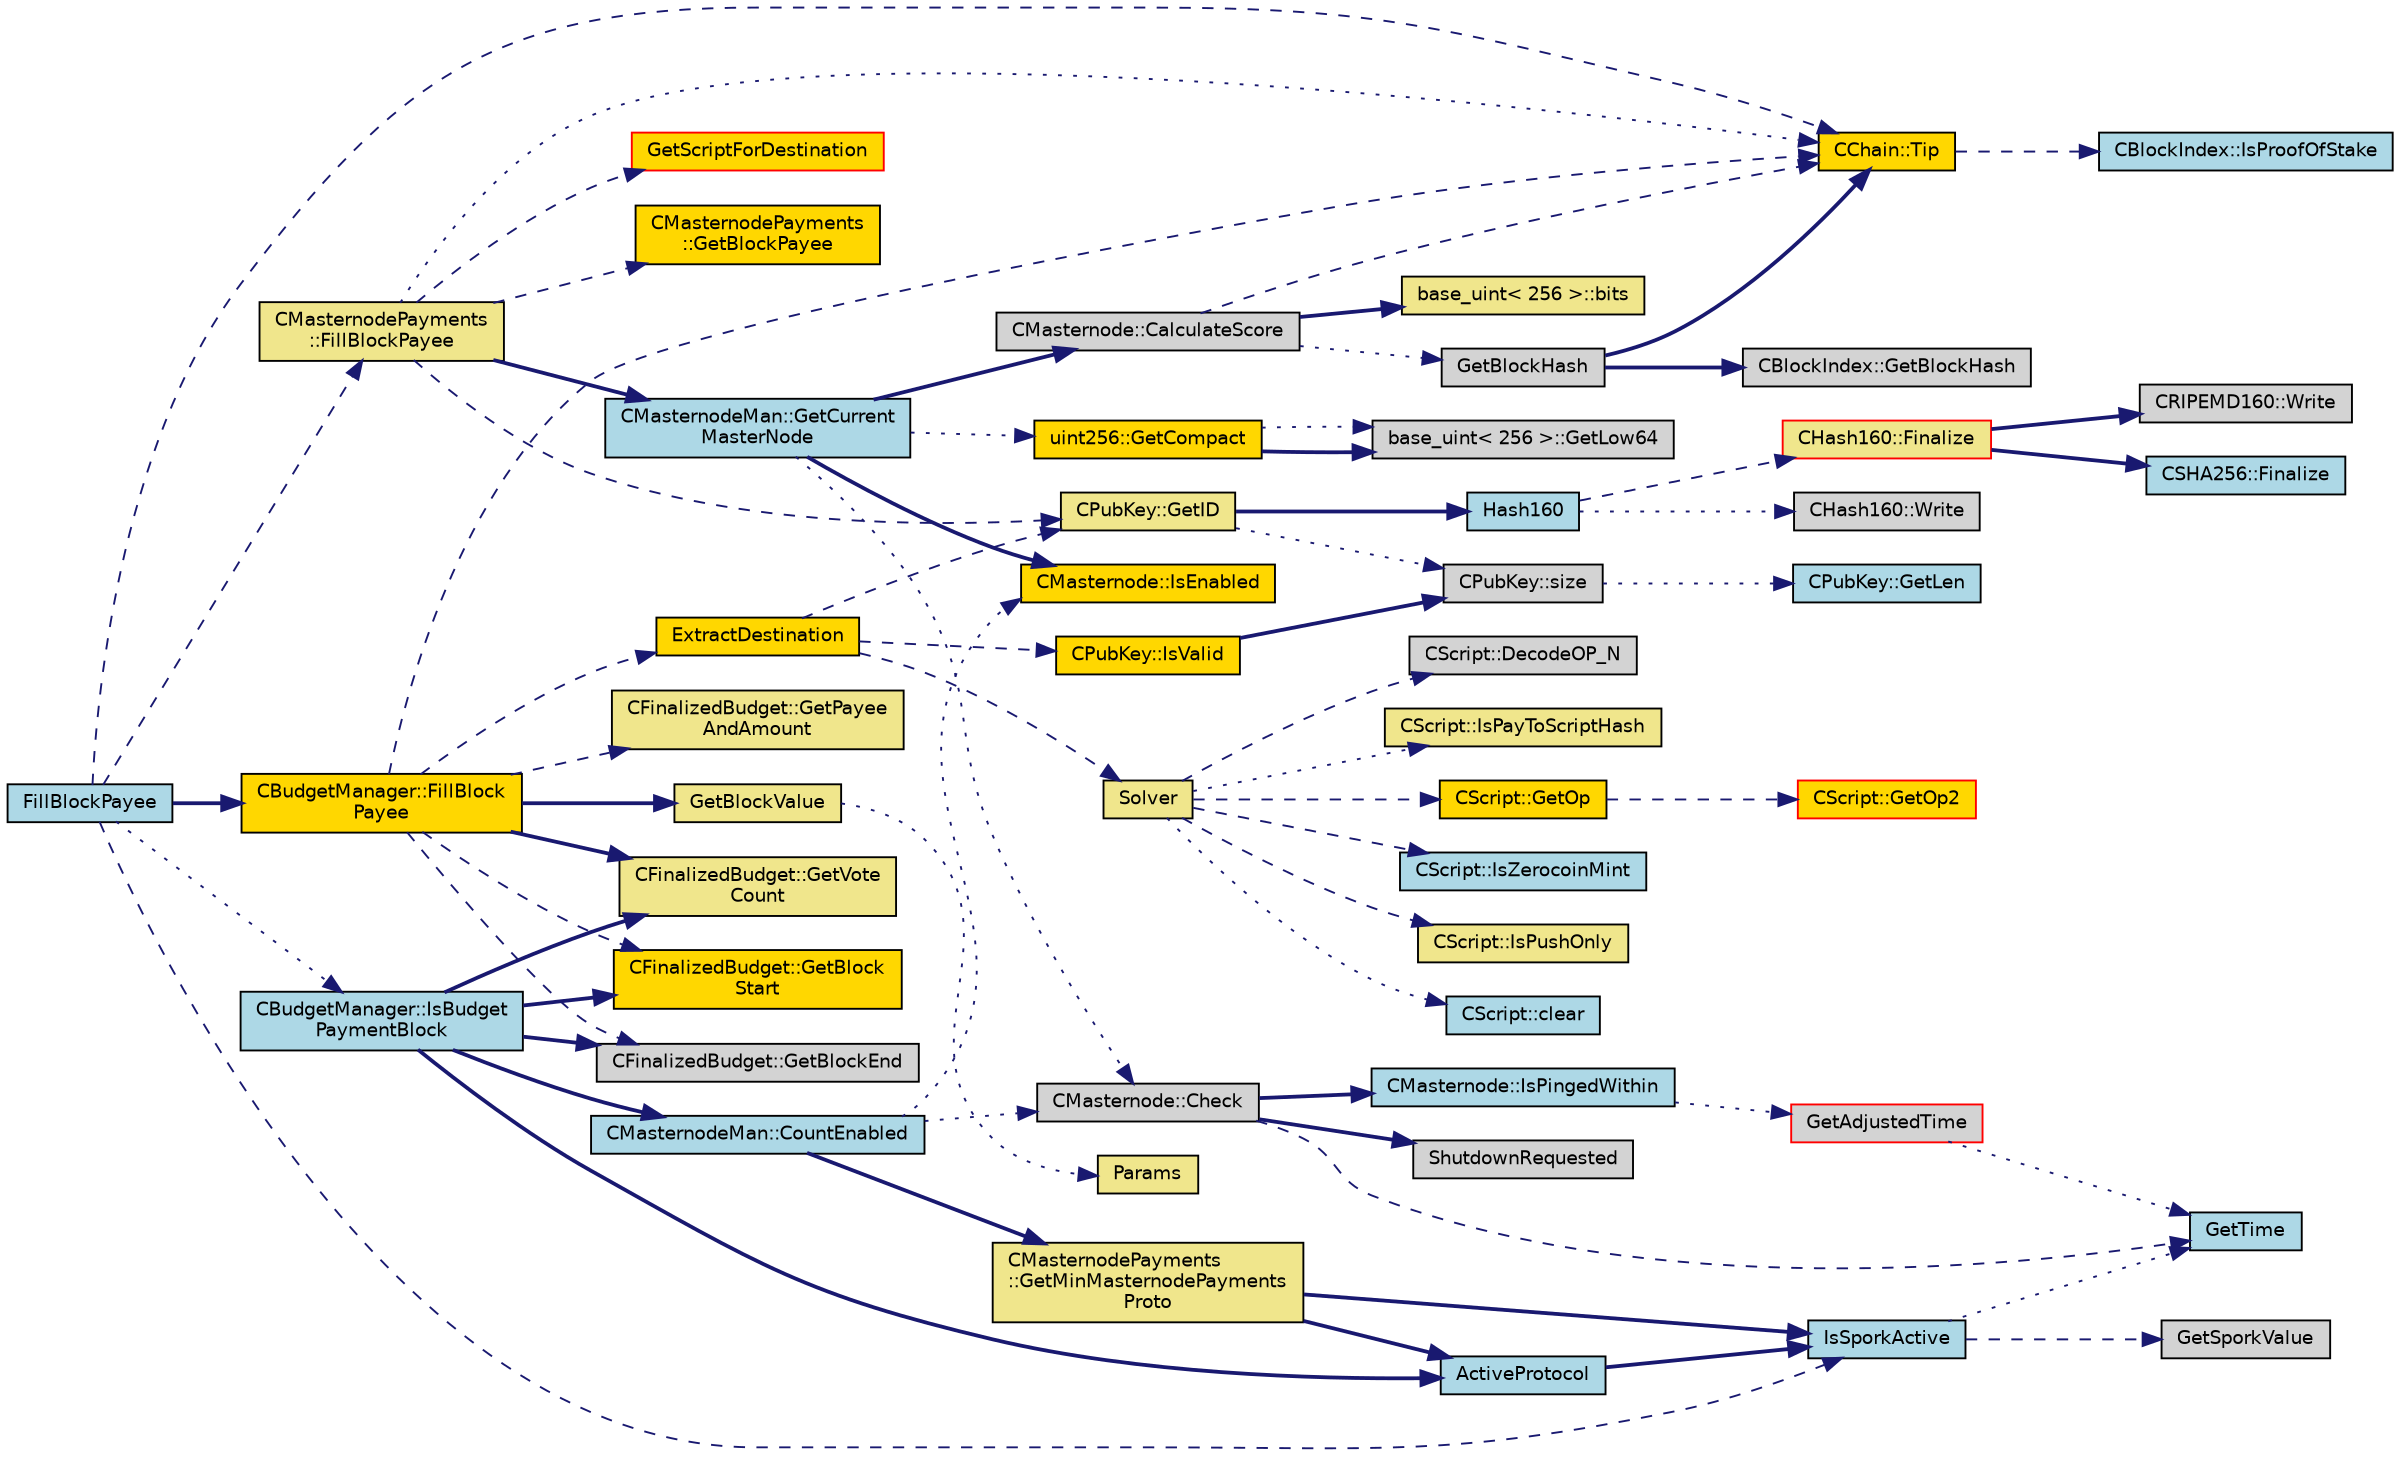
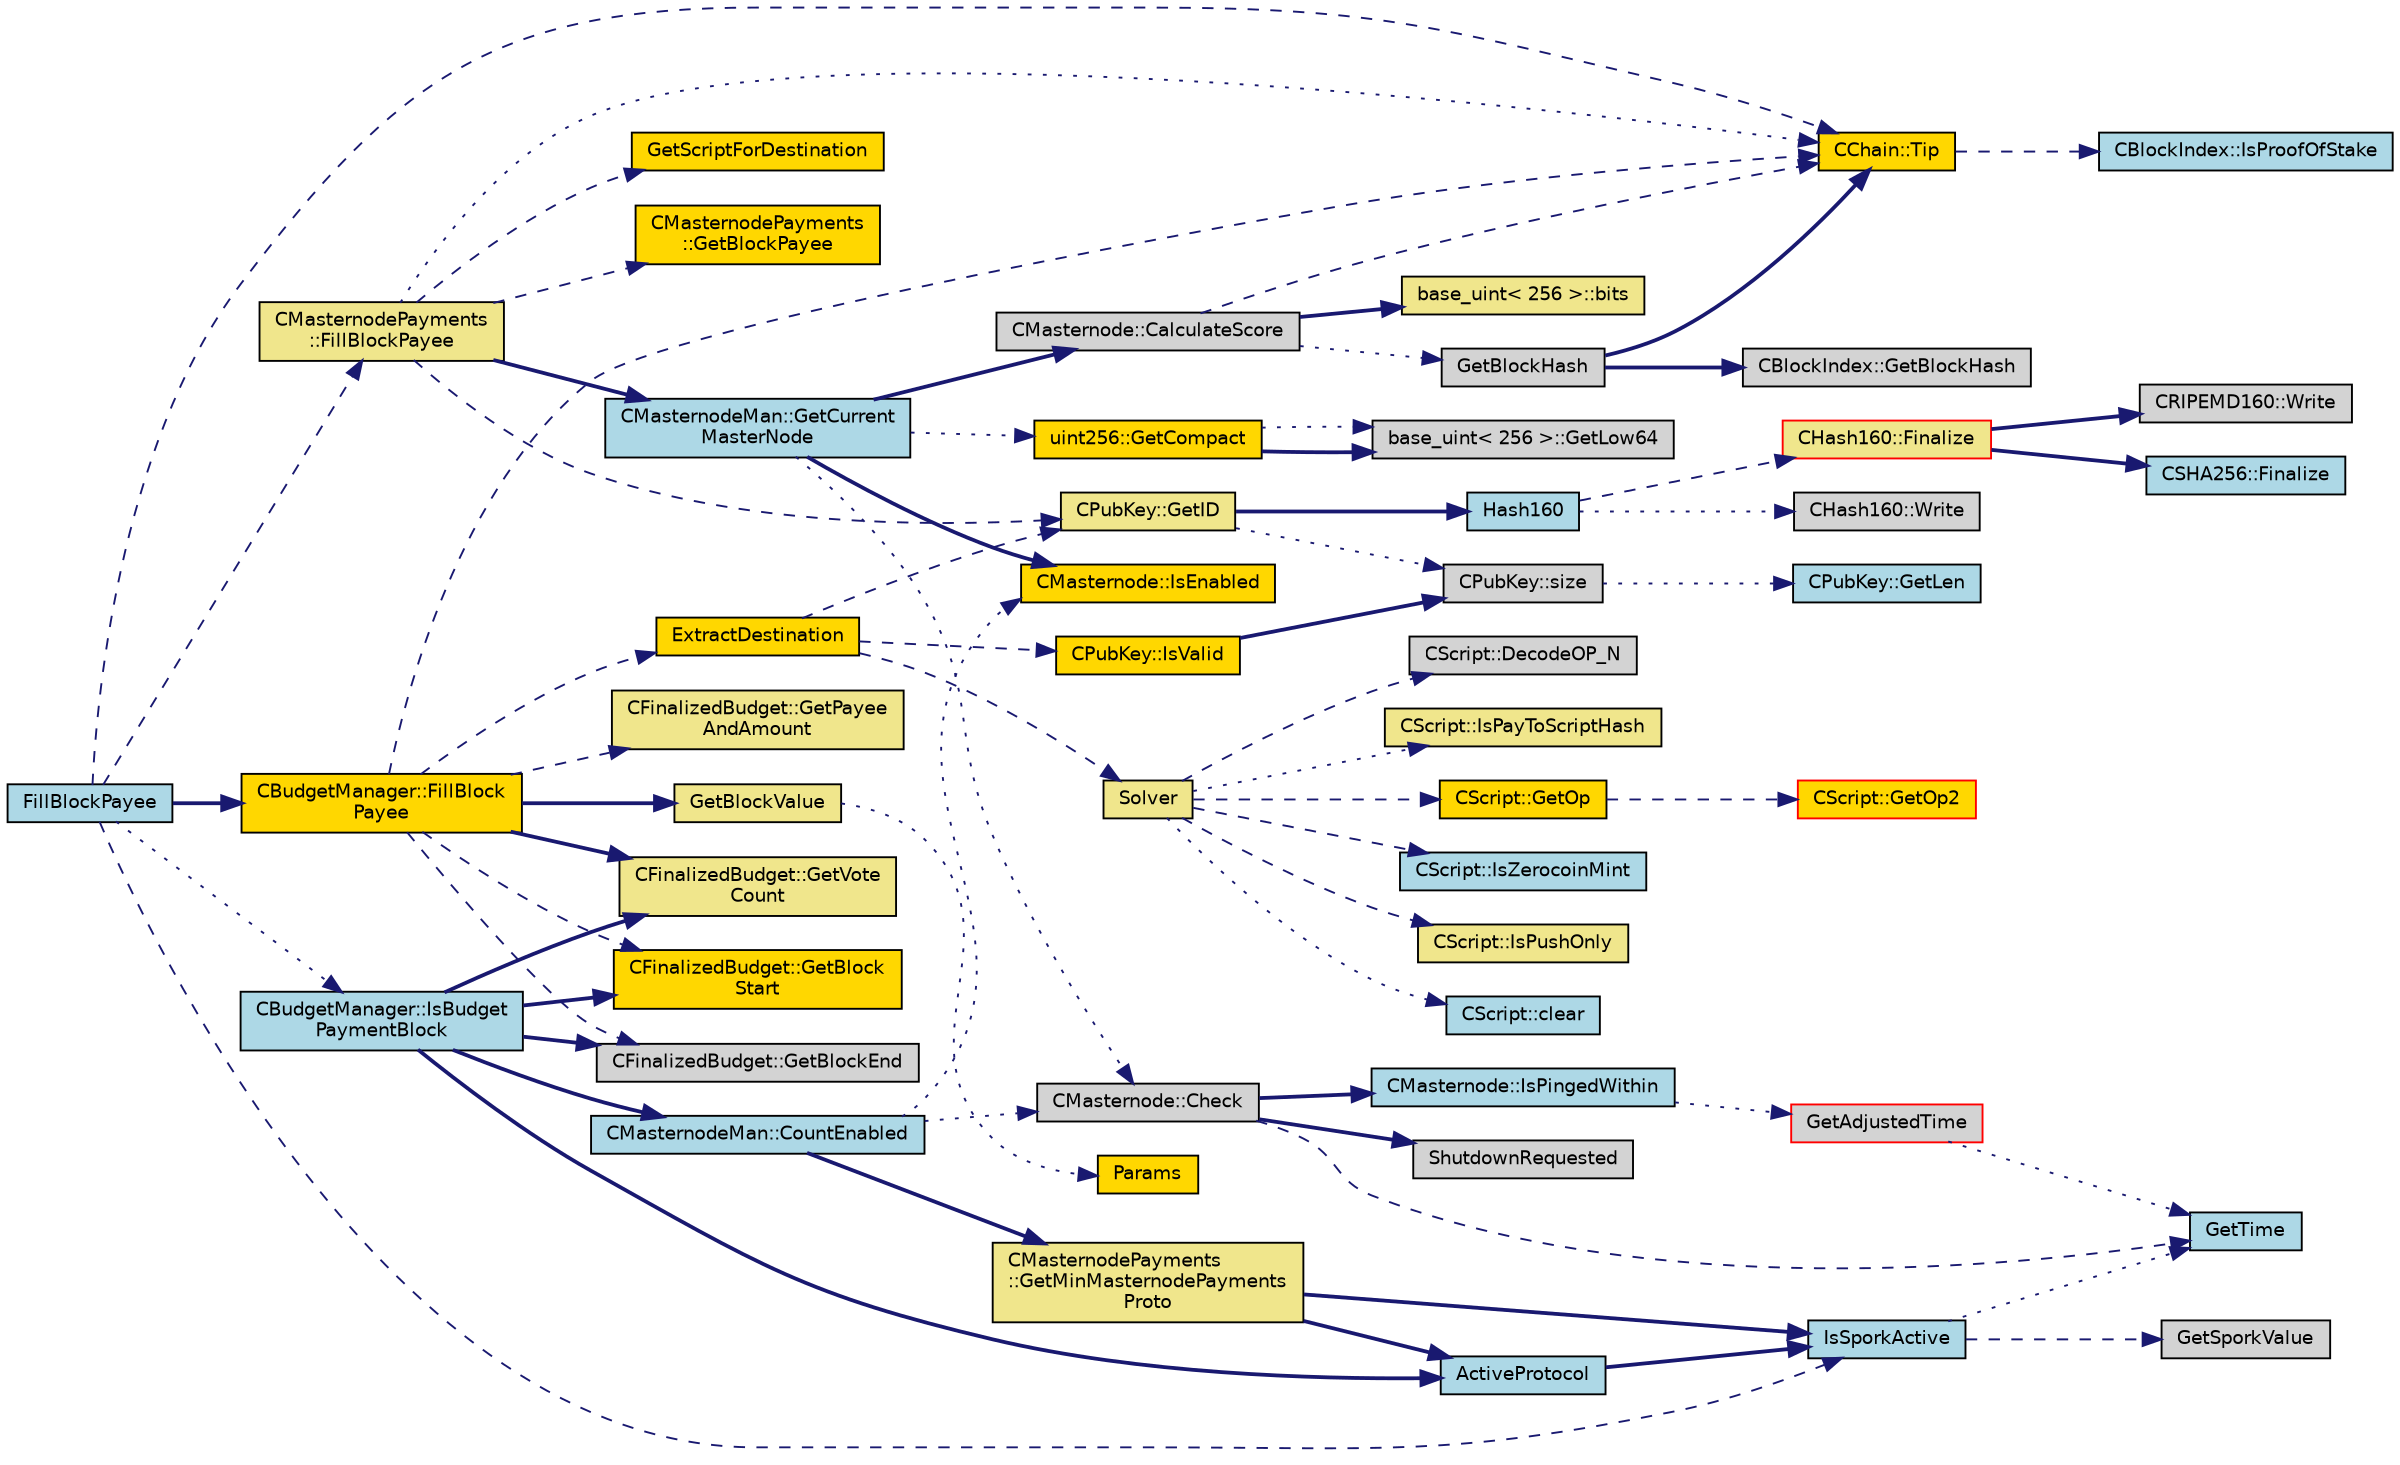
(758, 152) -> (758, 152)
(1148, 1175) -> (1148, 1175)
